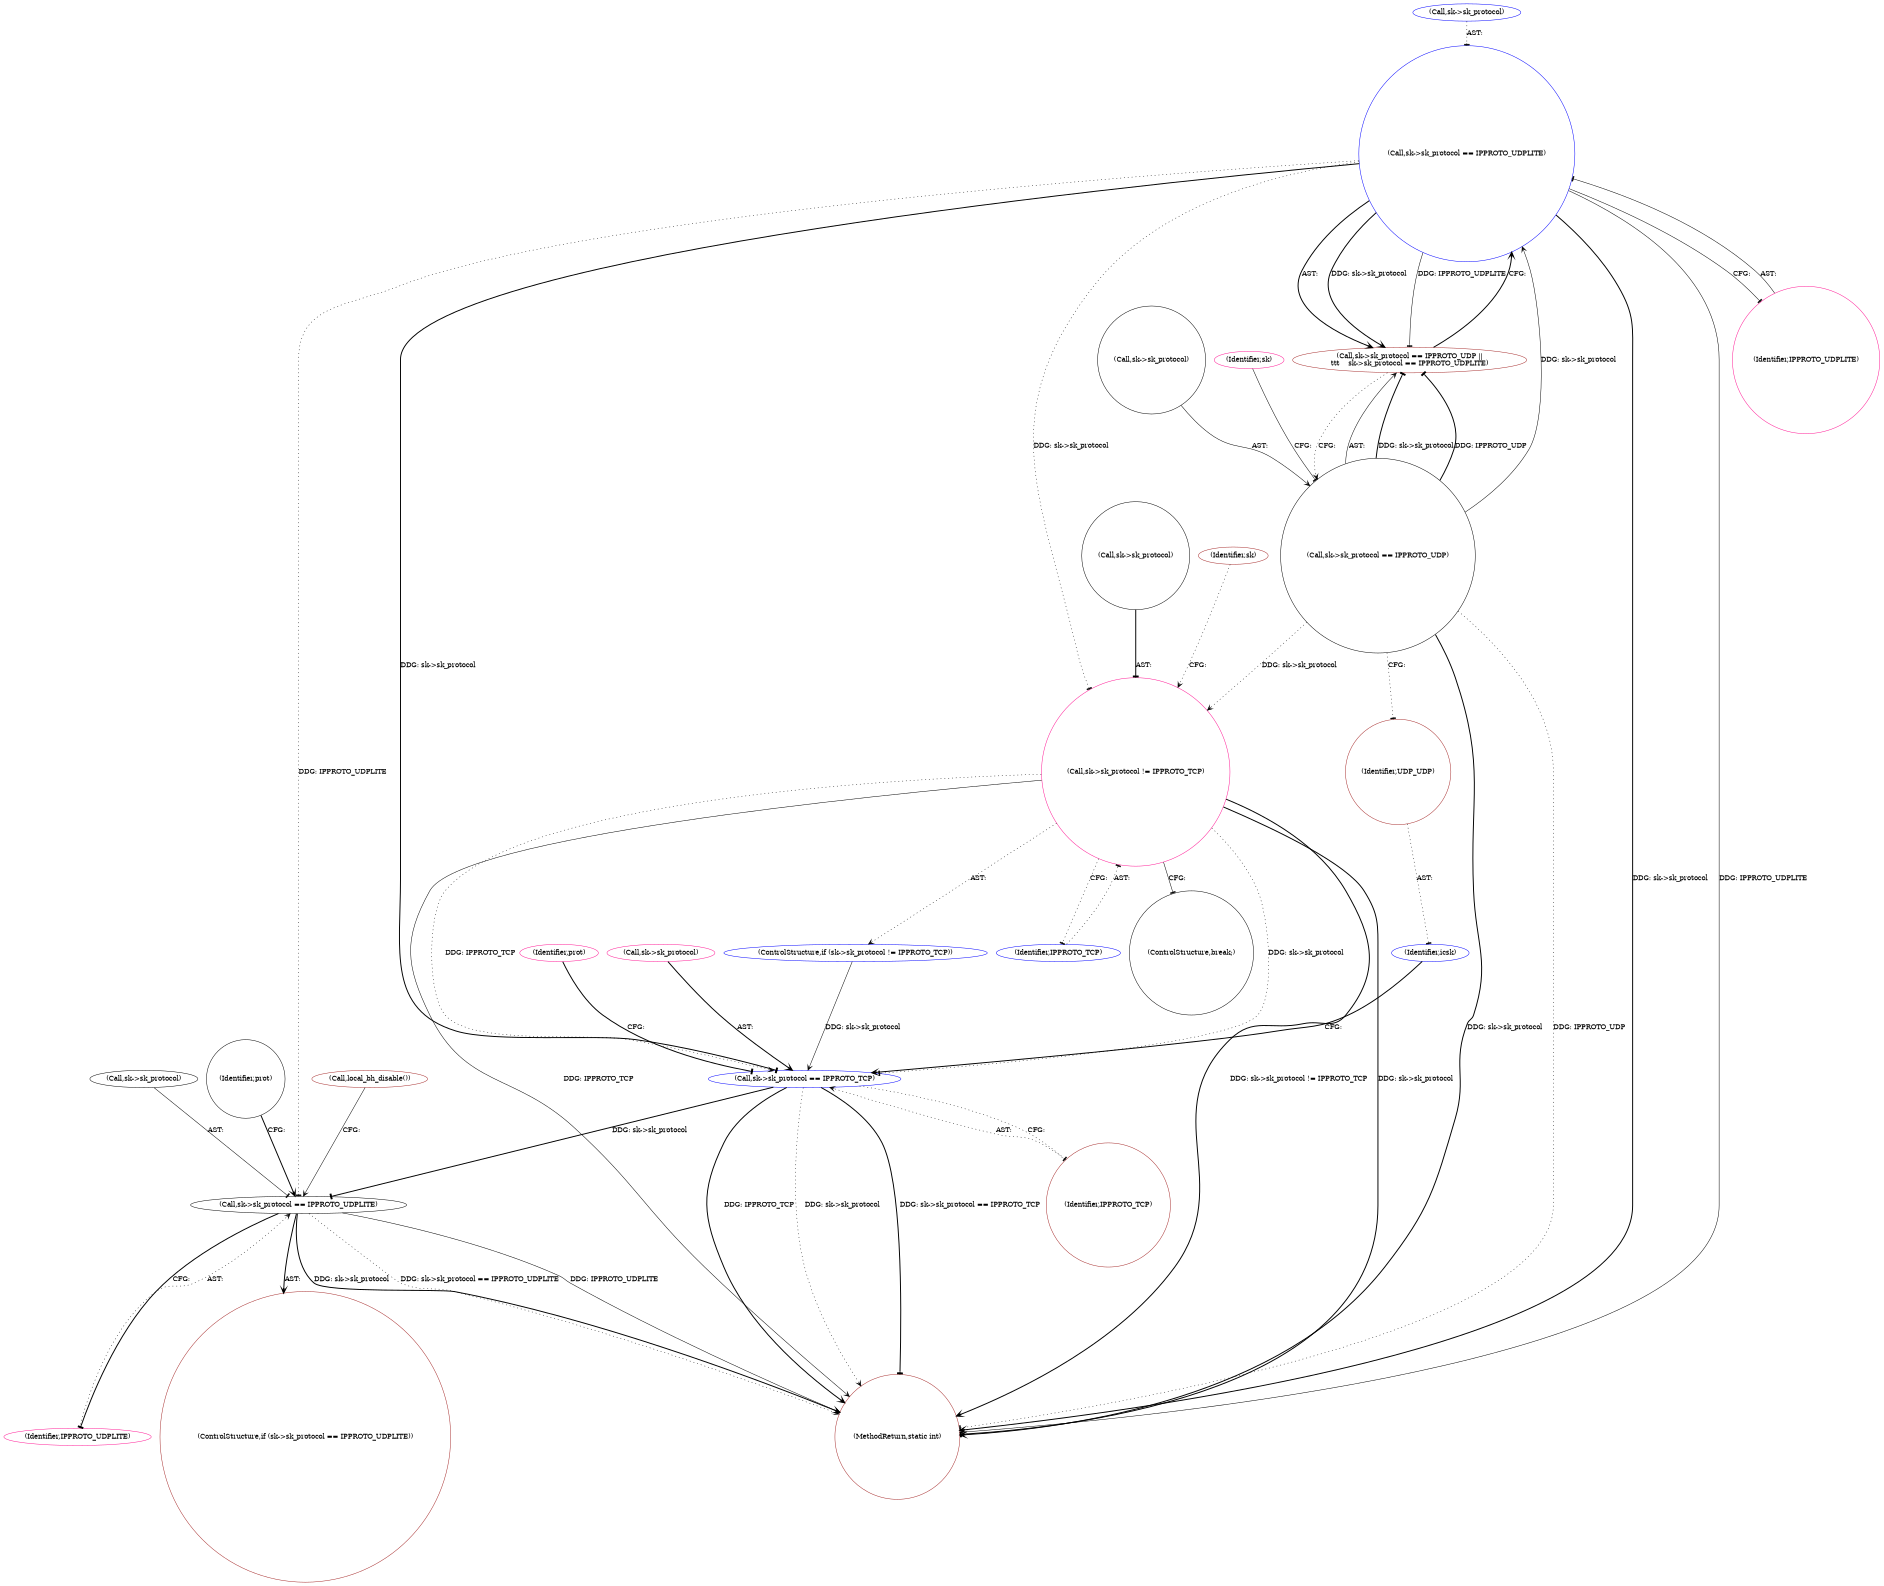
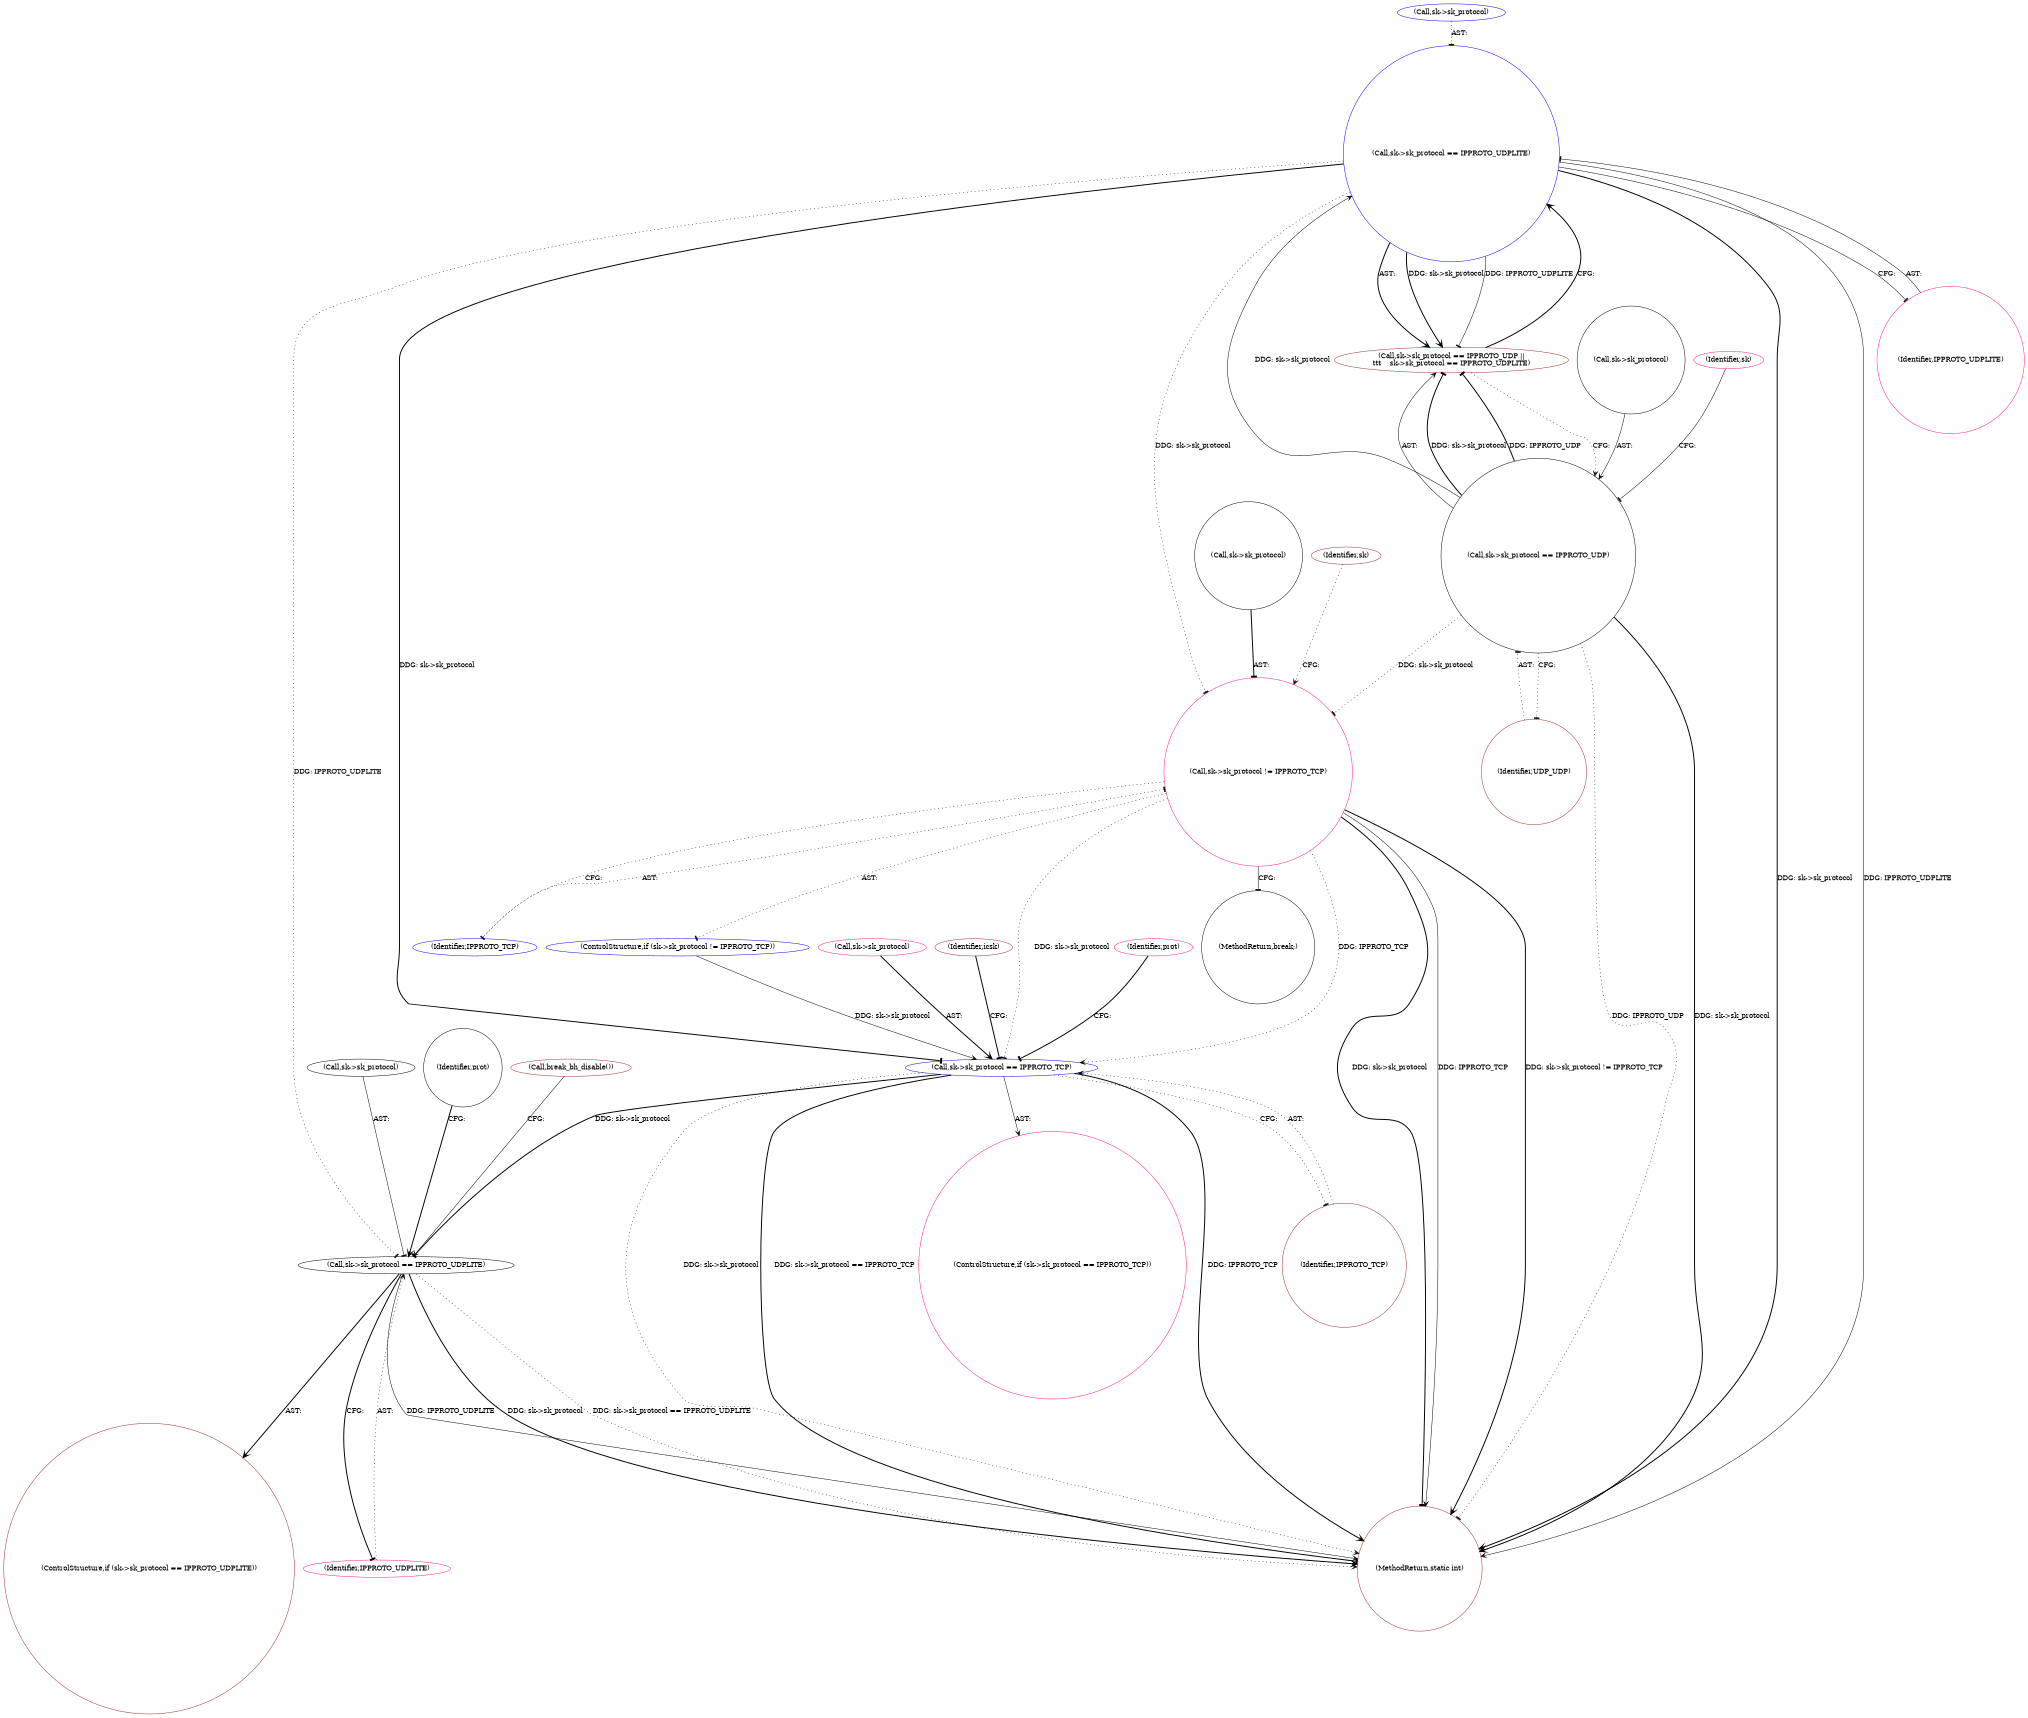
(1259, 665) -> (1398, 664)
(965, 882) -> (929, 855)
(1418, 883) -> (1520, 687)
(1191, 953) -> (1258, 947)
(1430, 953) -> (974, 947)
(1173, 1044) -> (987, 1006)
(370, 1079) -> (571, 1068)
none -> (1053, 1265)
